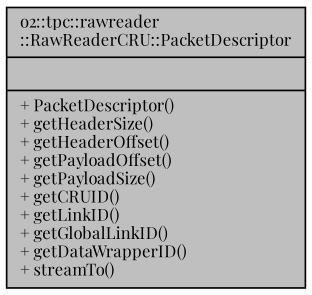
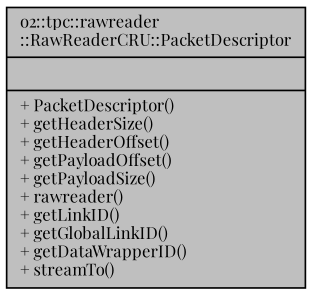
(71, 198) -> (72, 198)
